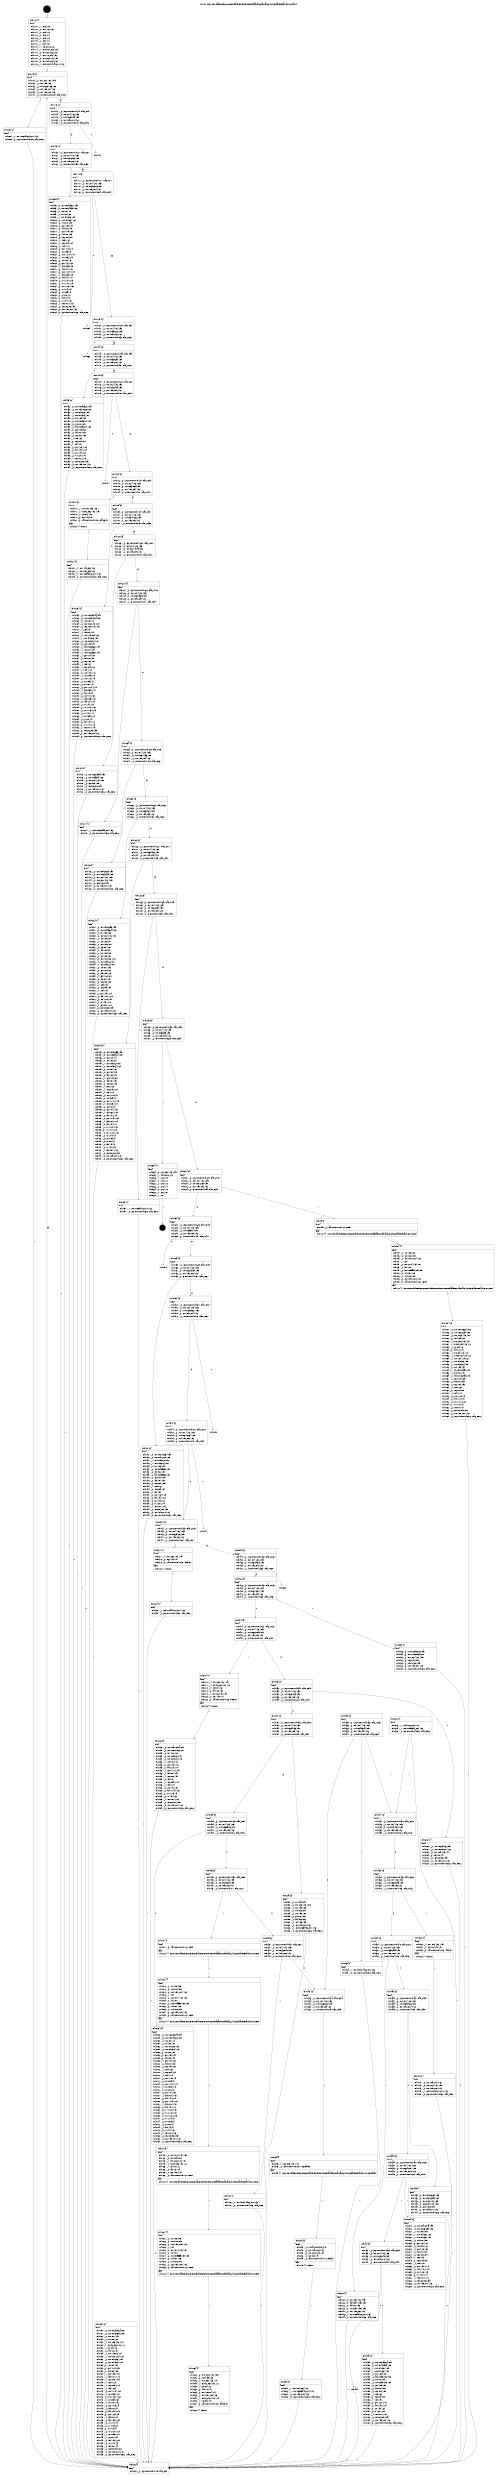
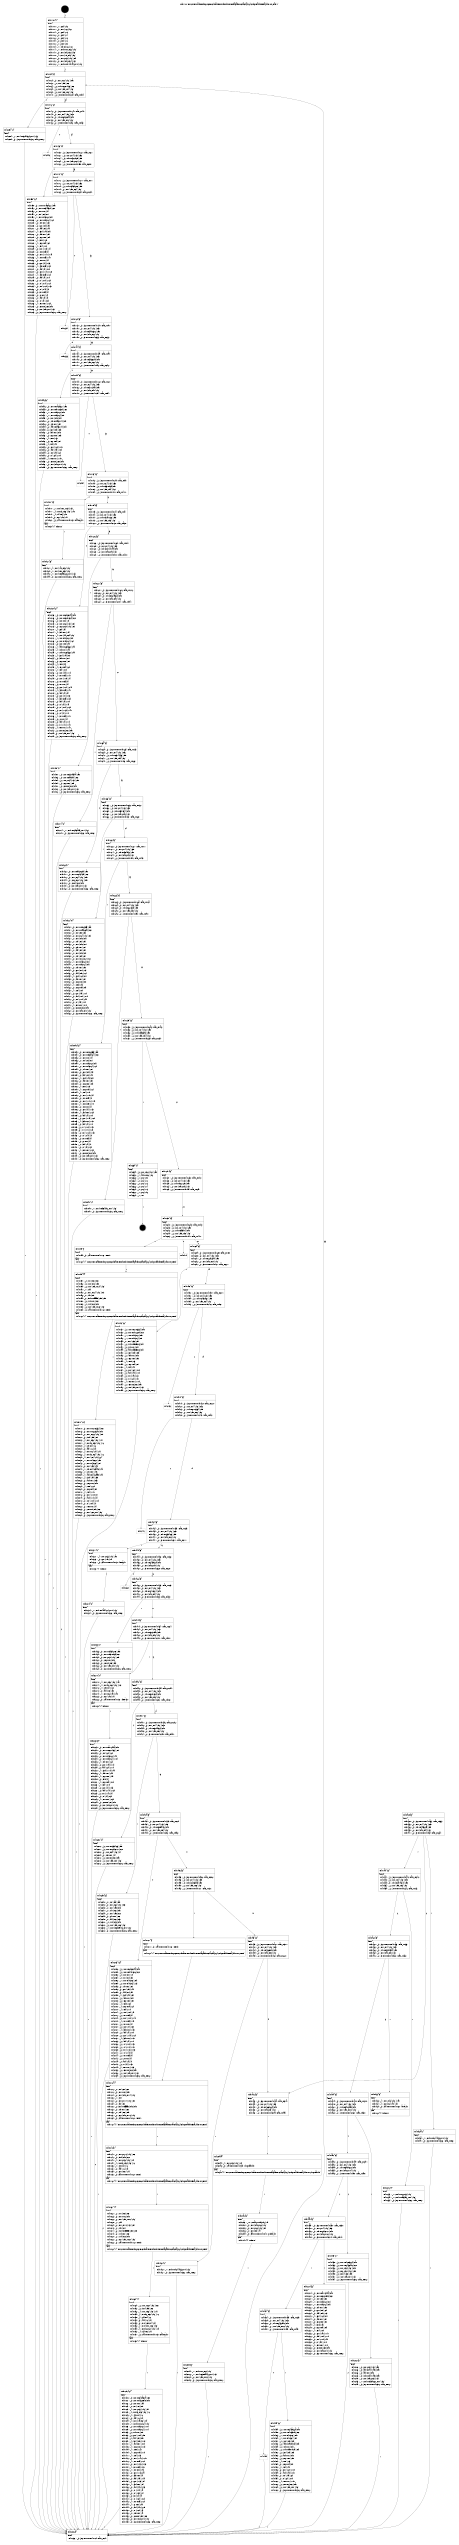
(277, 1203) -> (153, 1242)
(403, 1773) -> (412, 2038)
(434, 2085) -> none
none -> (146, 2366)
